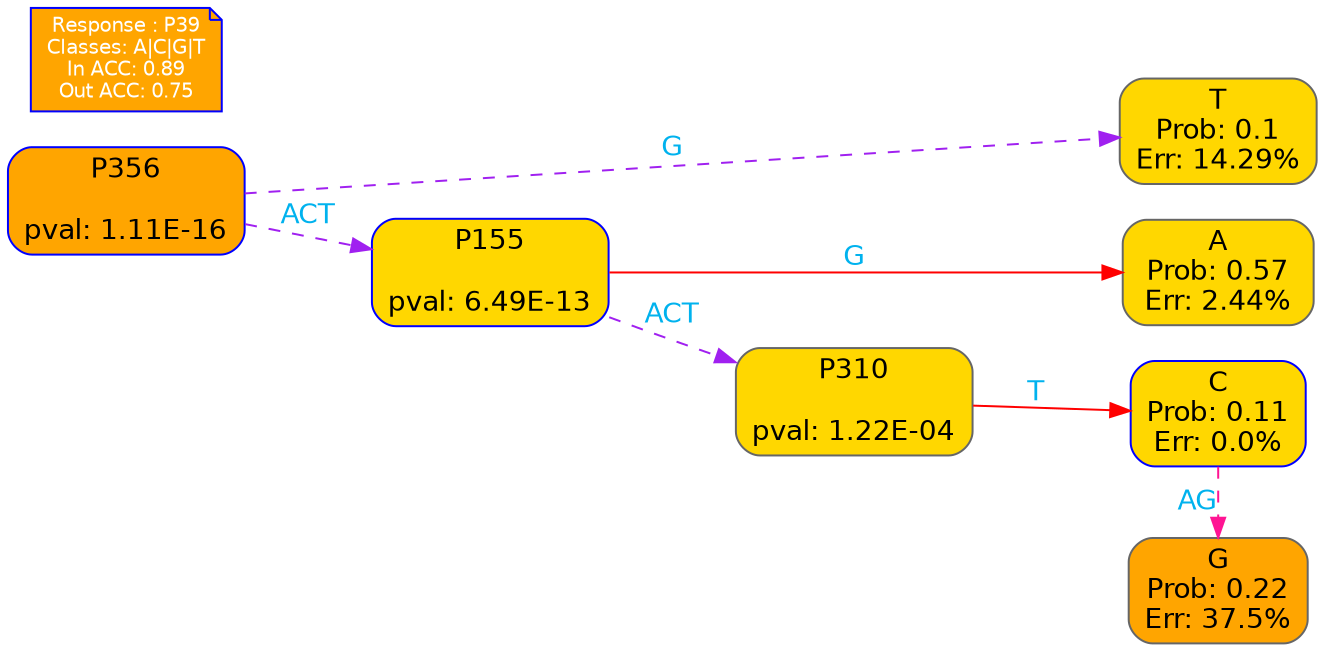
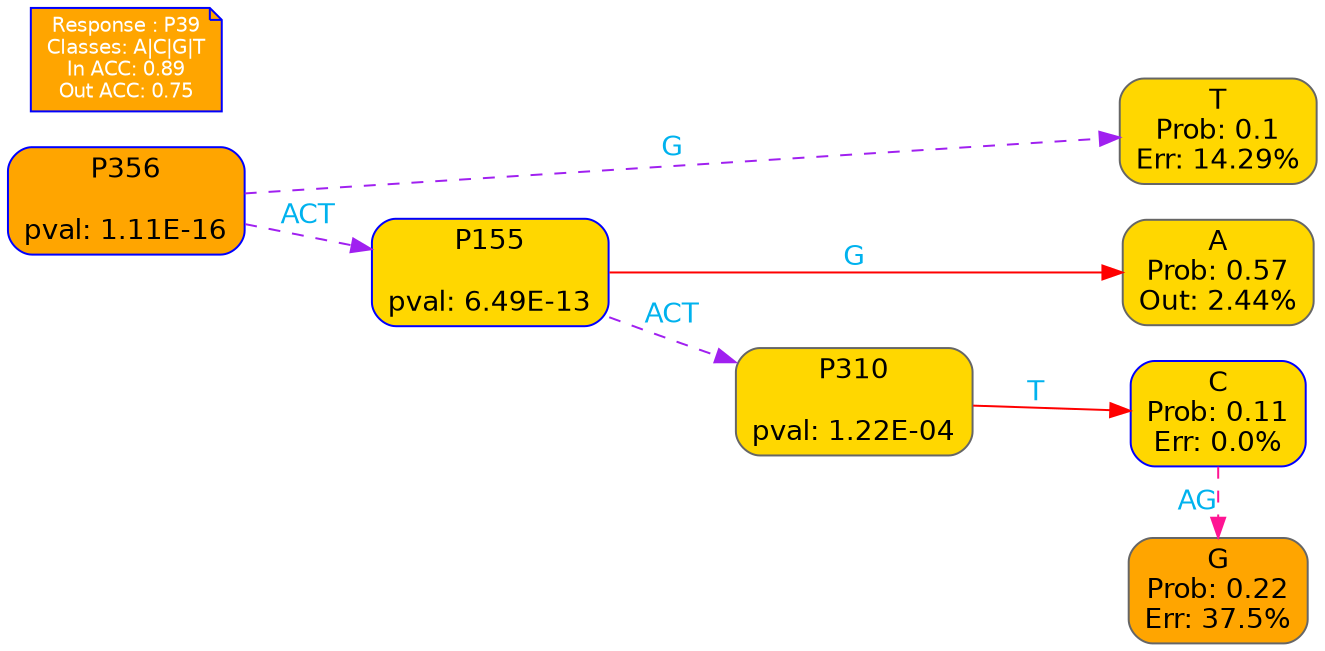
(1218, 272) -> (1218, 272)
